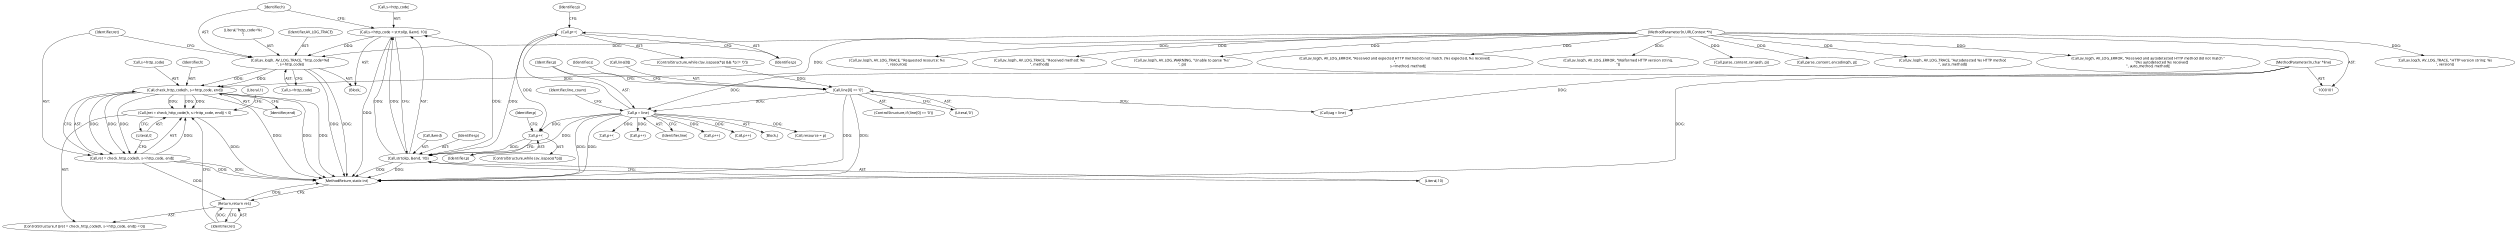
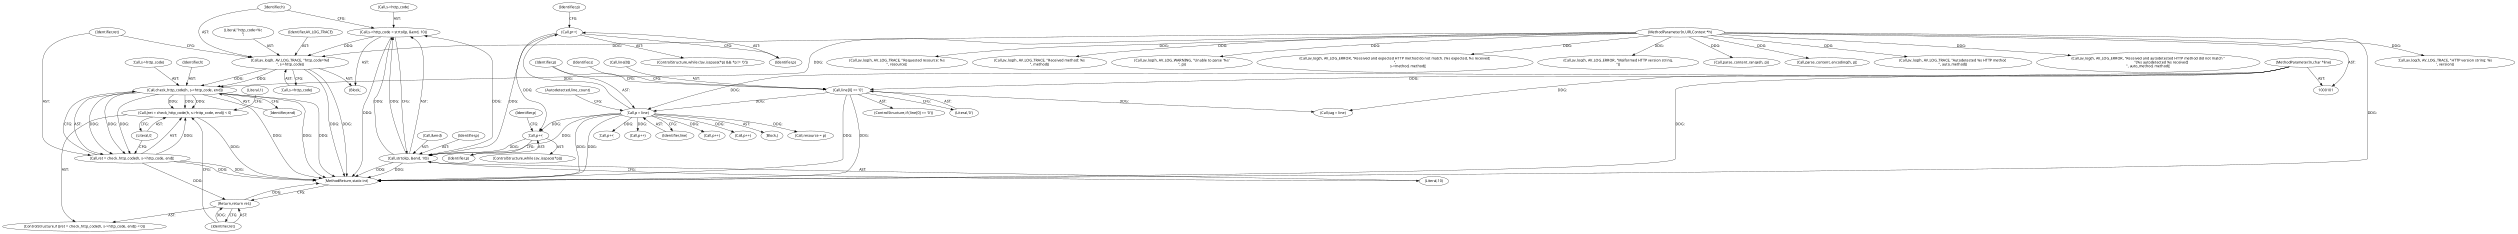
(787, 79) -> (1581, 77)
(568, 90) -> (568, 90)
none -> (1752, 172)
